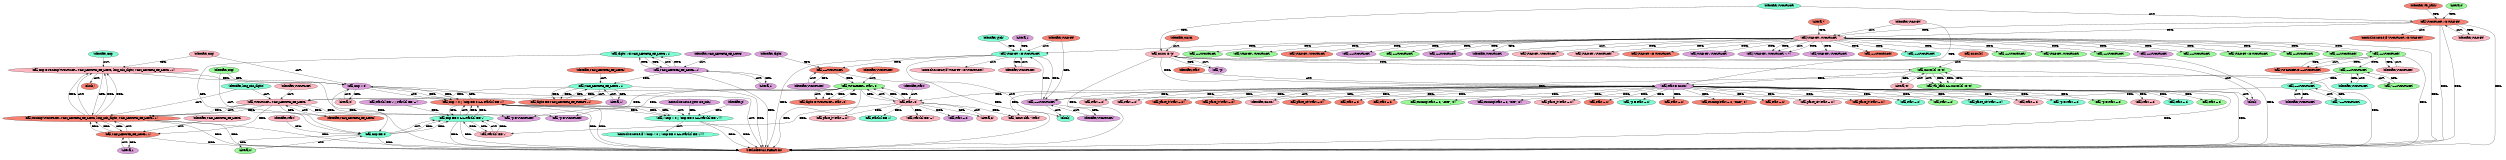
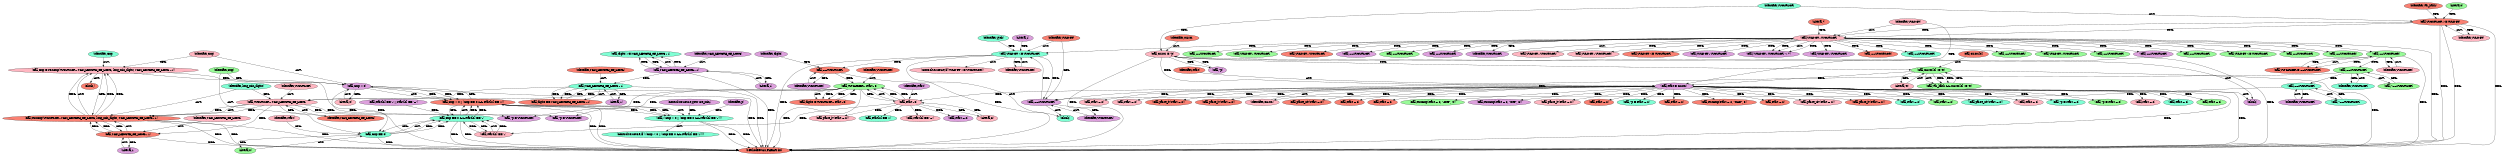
(2392, 38) -> none
(303, 60) -> (409, 124)
(1206, 62) -> (1206, 62)
(267, 94) -> (267, 94)
(560, 102) -> (560, 102)
(978, 110) -> (978, 110)
(752, 118) -> (752, 118)
(1024, 118) -> none
